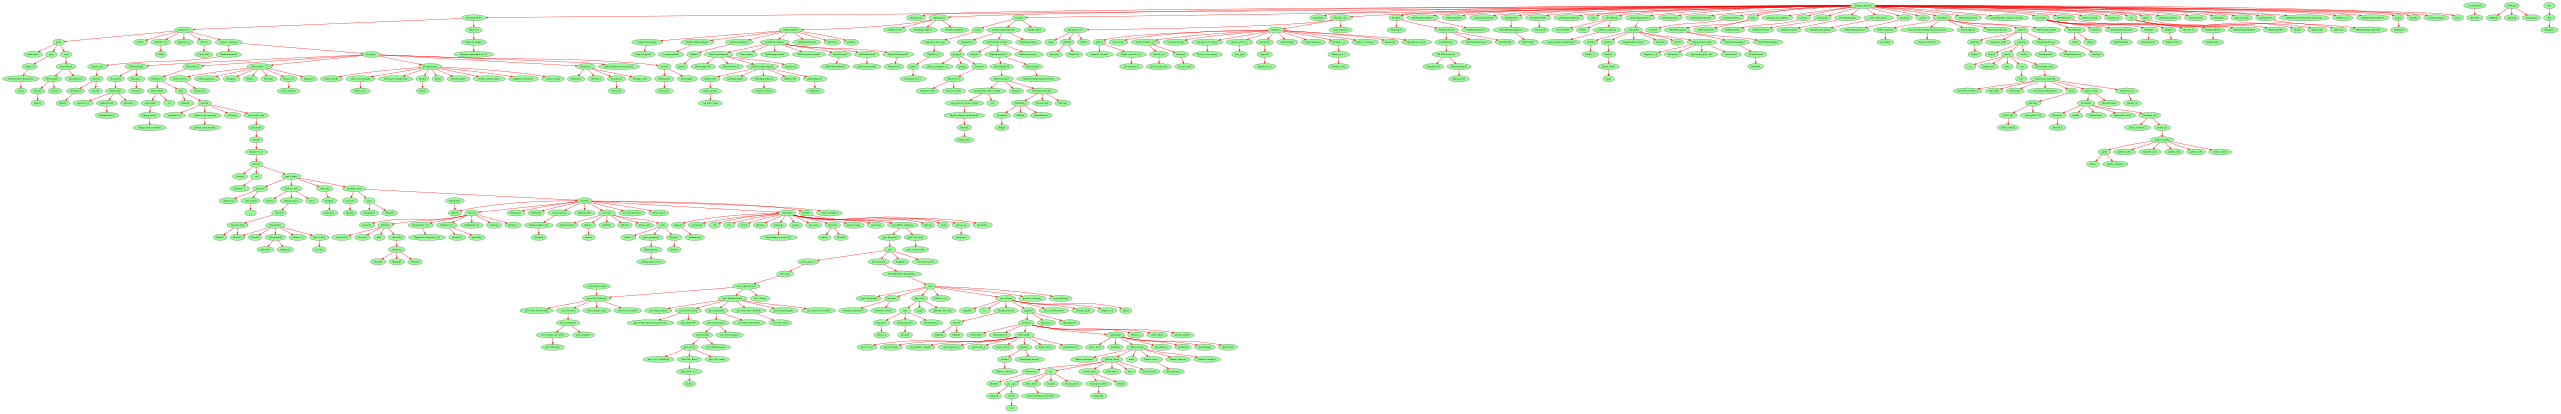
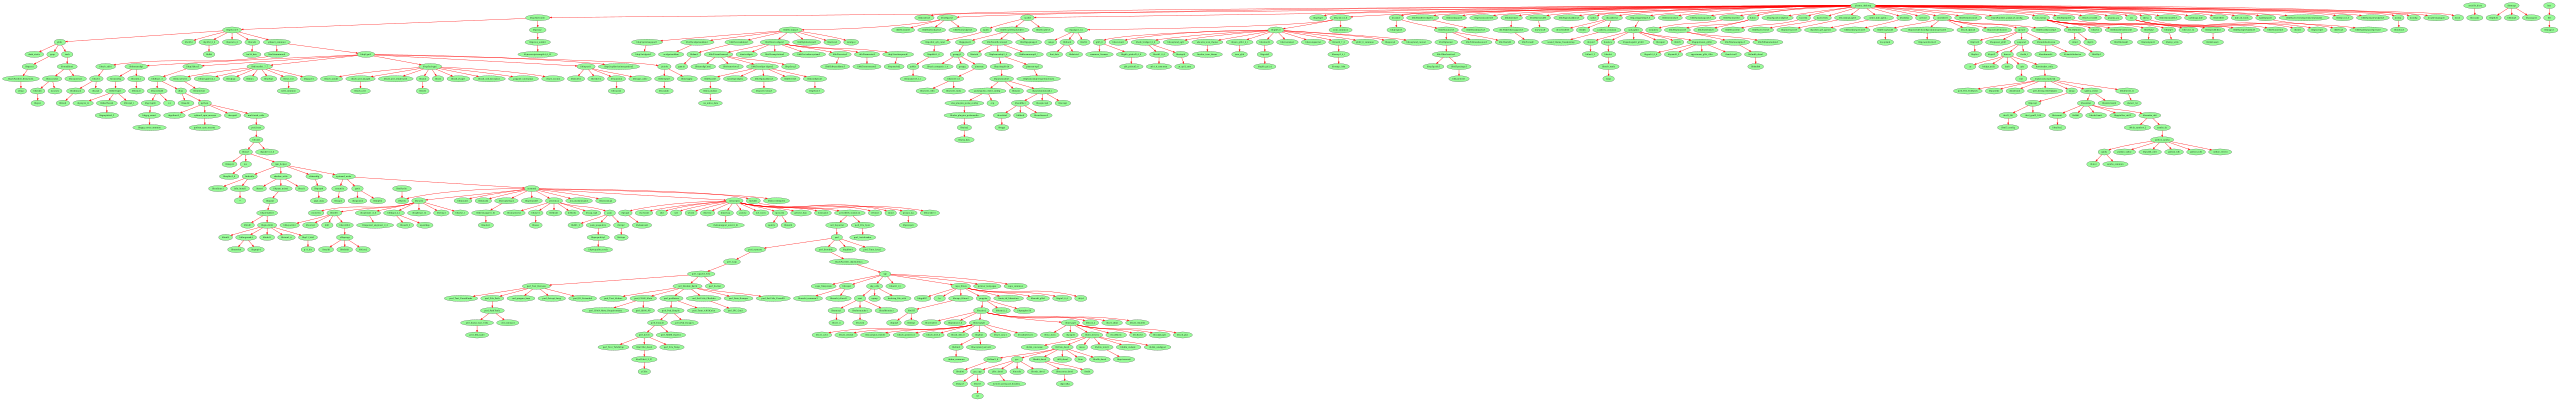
(256, 157) -> (252, 145)
(237, 230) -> (267, 218)
(597, 291) -> (543, 292)
